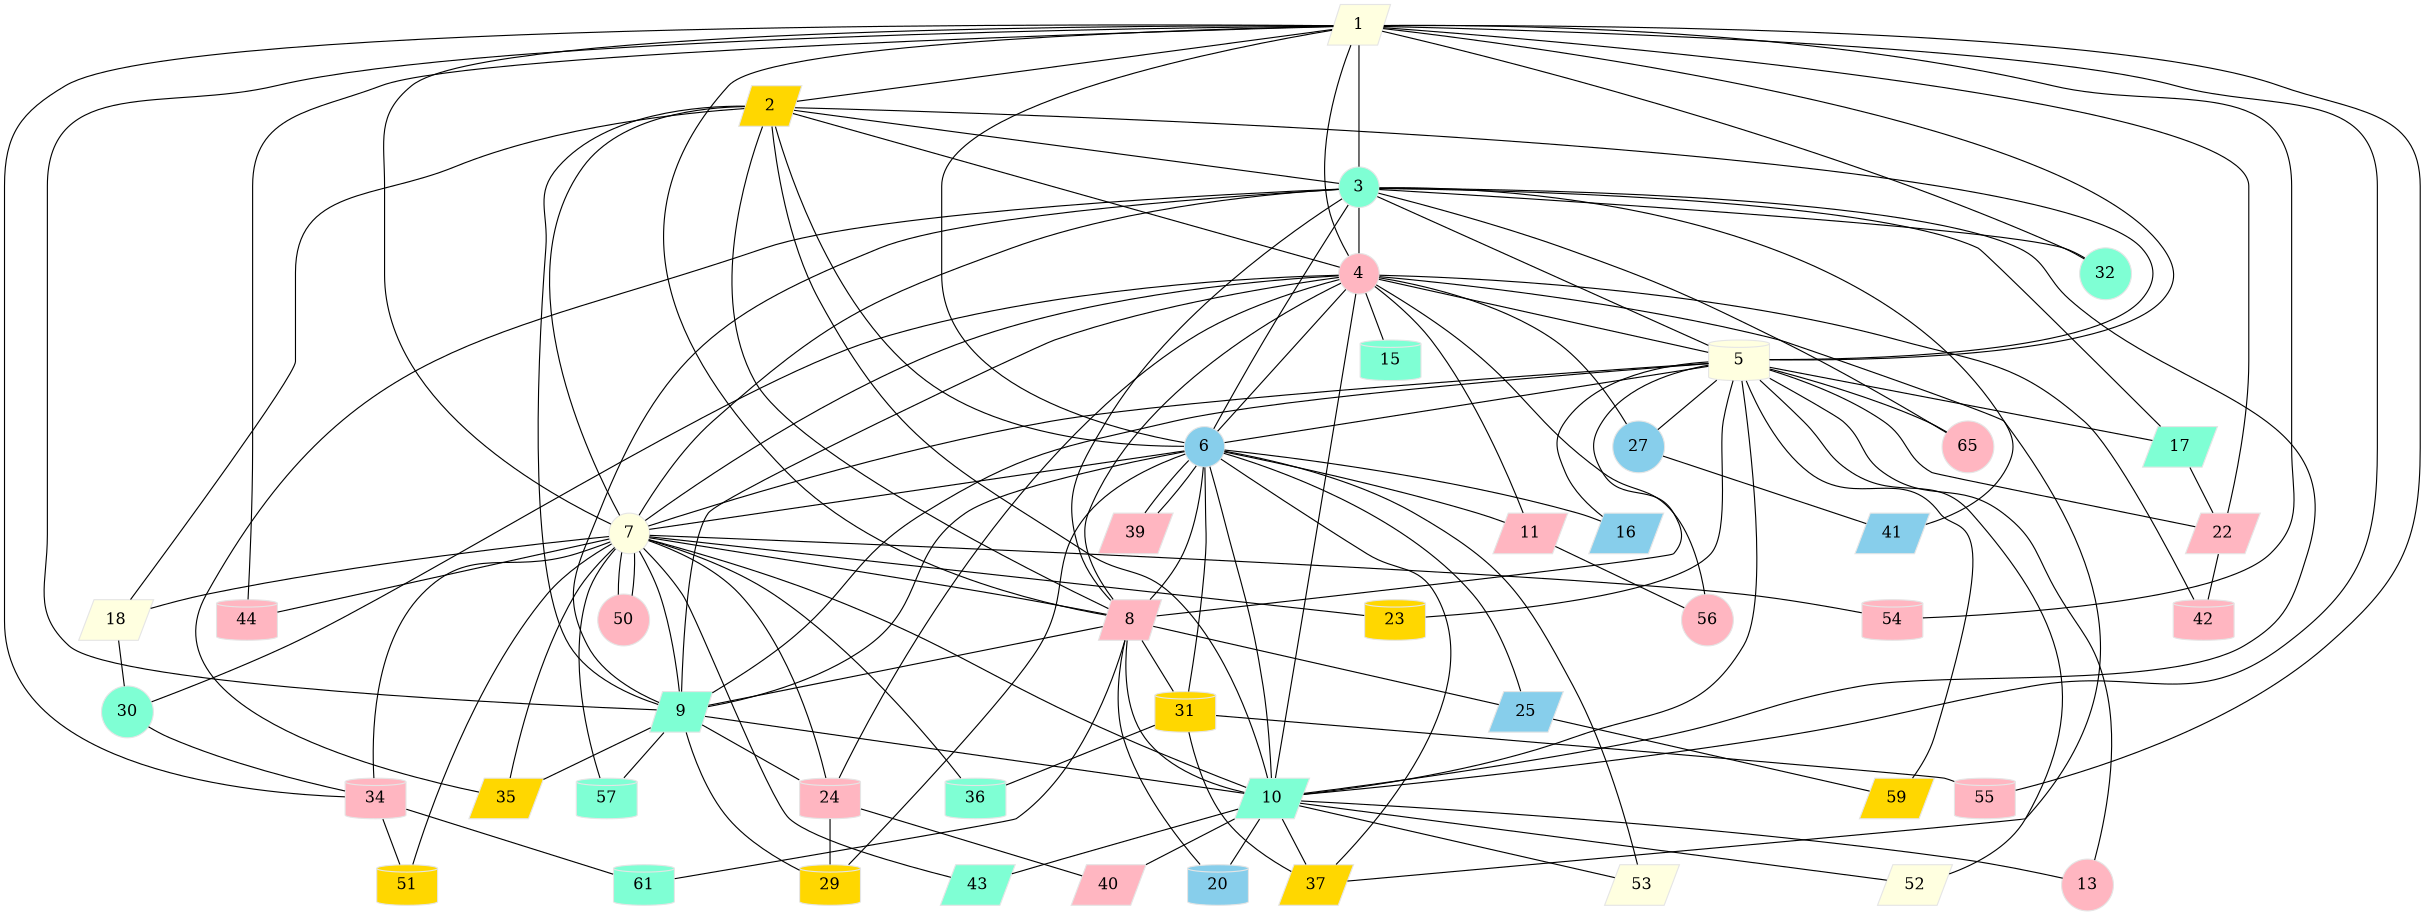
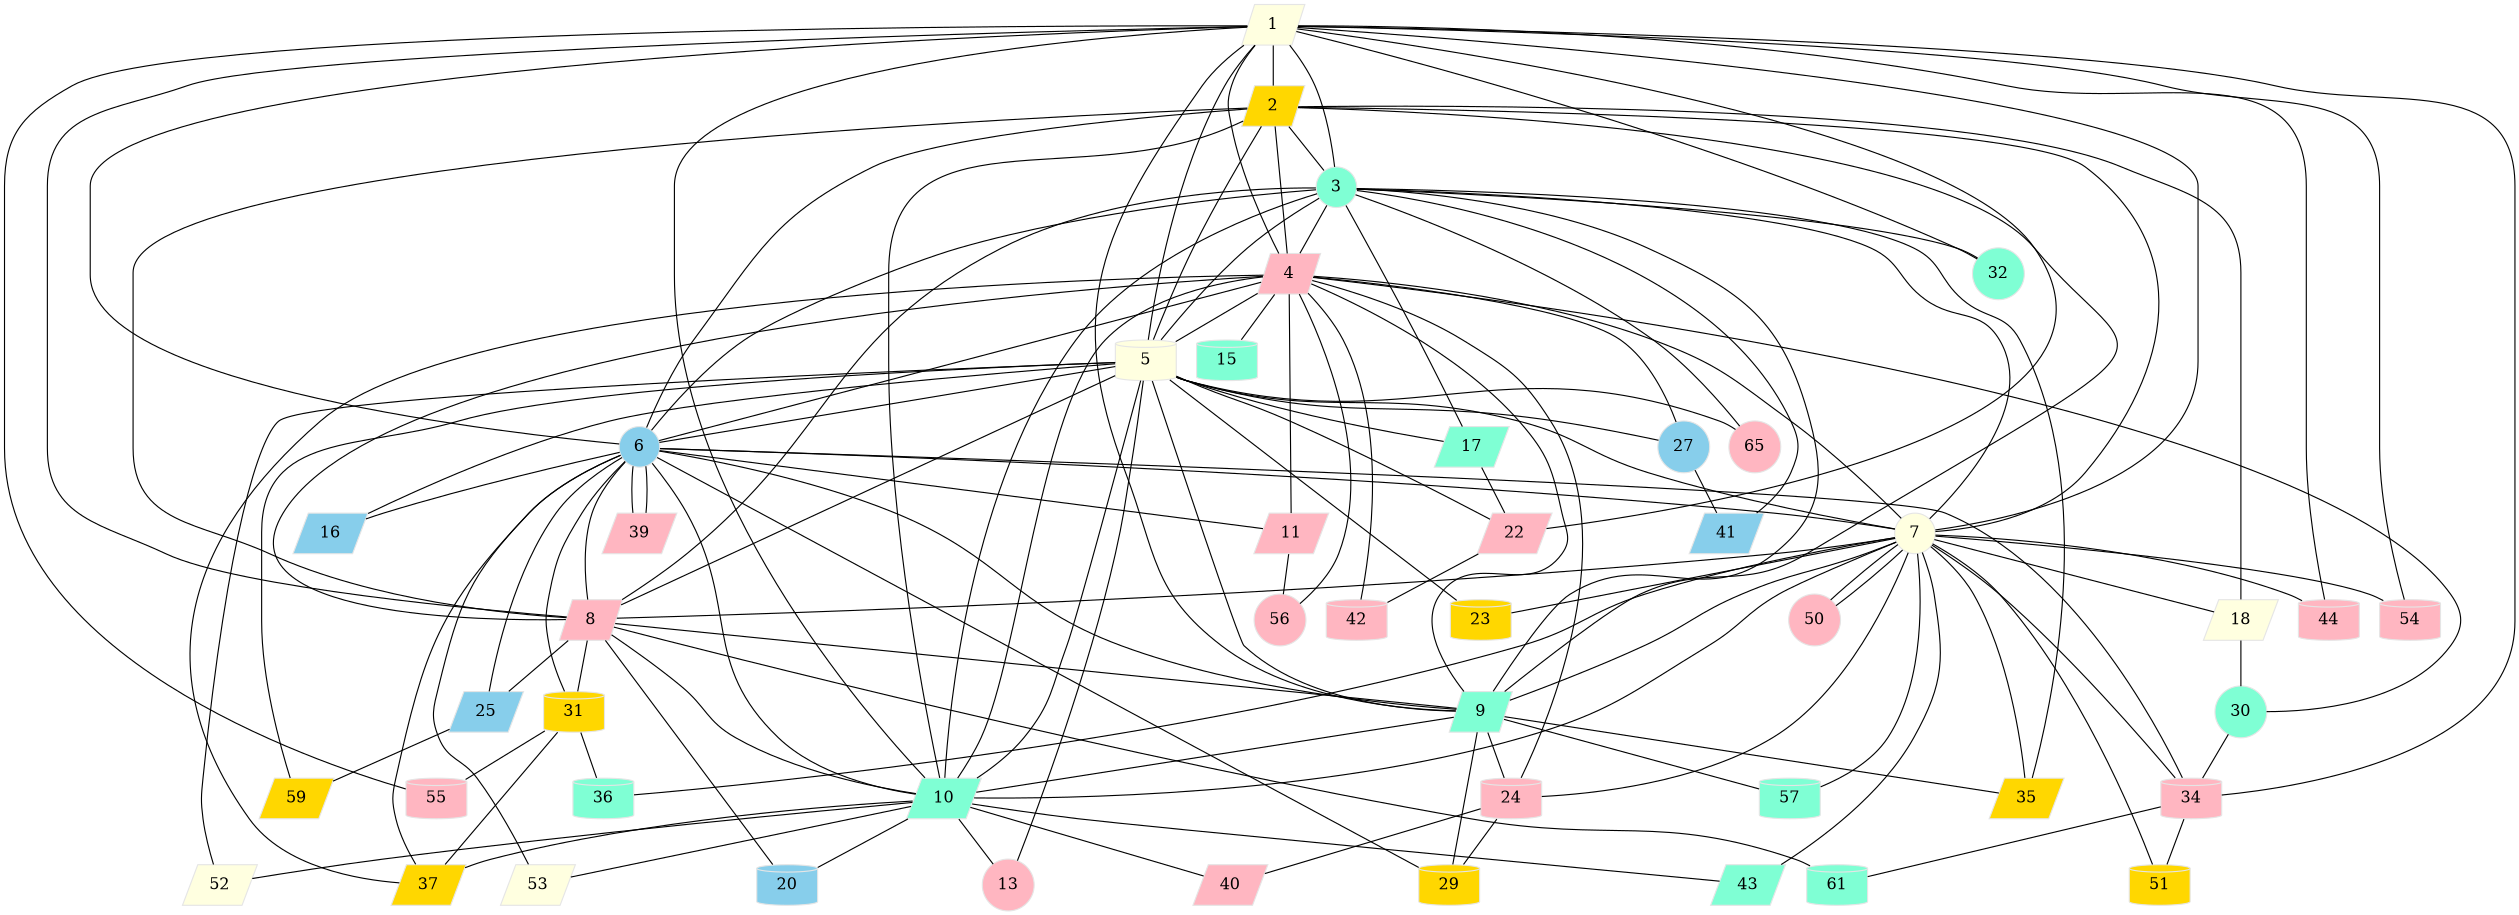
(1359, 274) -> (1289, 274)
none -> (1443, 478)
